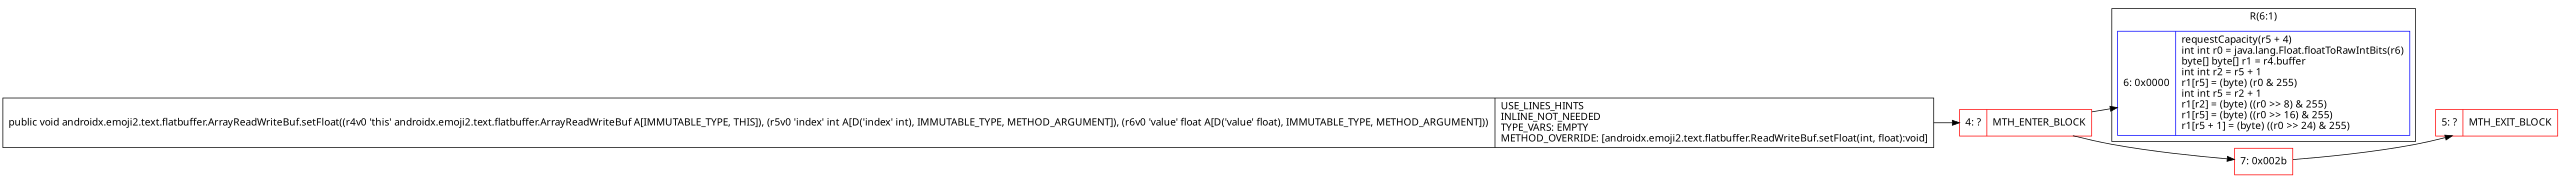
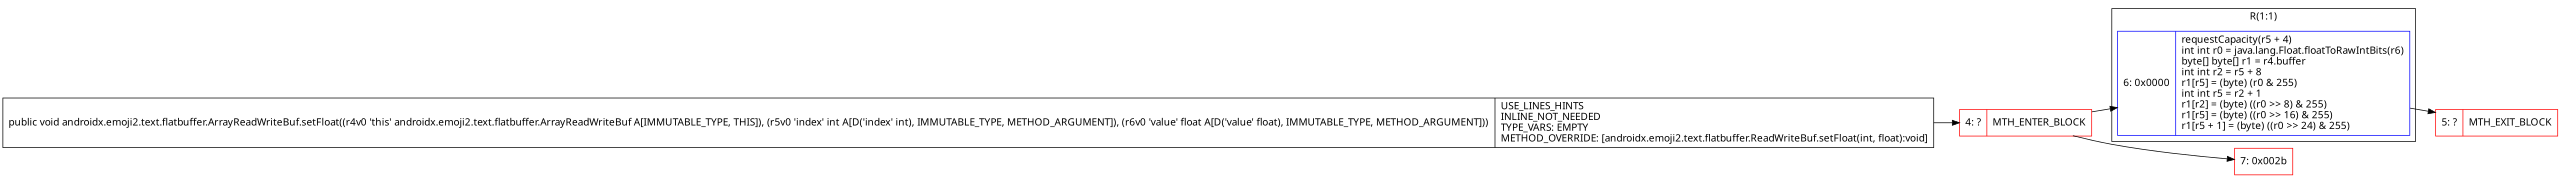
(2264, 17) -> (2264, 17)
(2222, 72) -> (2222, 72)
(2370, 152) -> (2420, 110)
